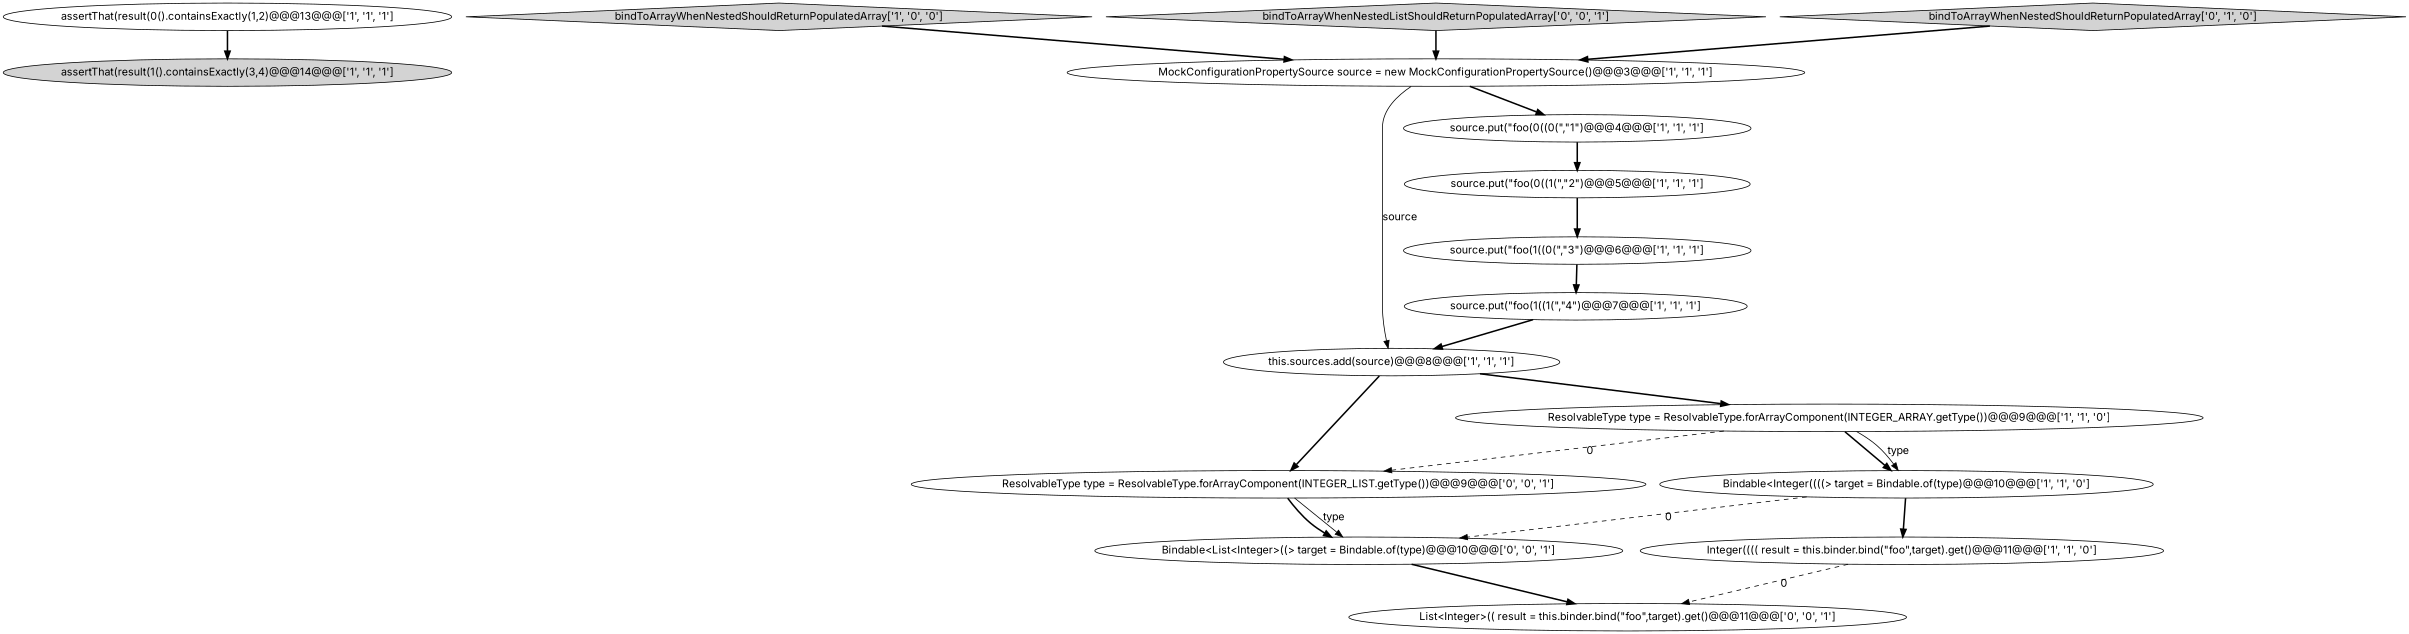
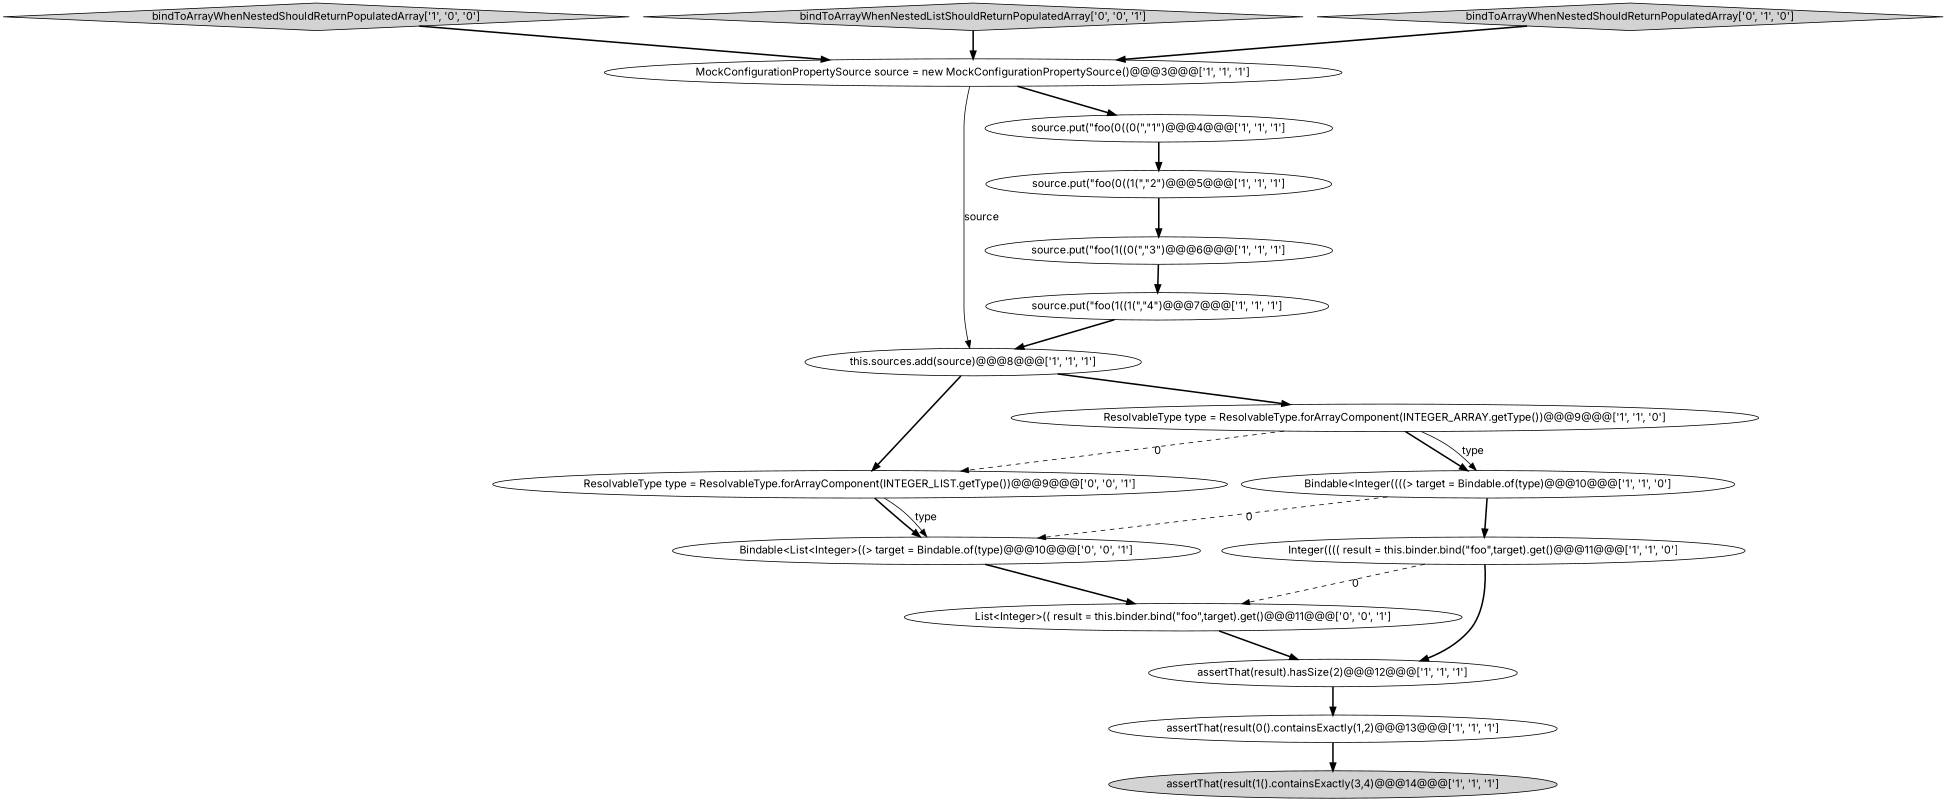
none -> (1333, 673)
